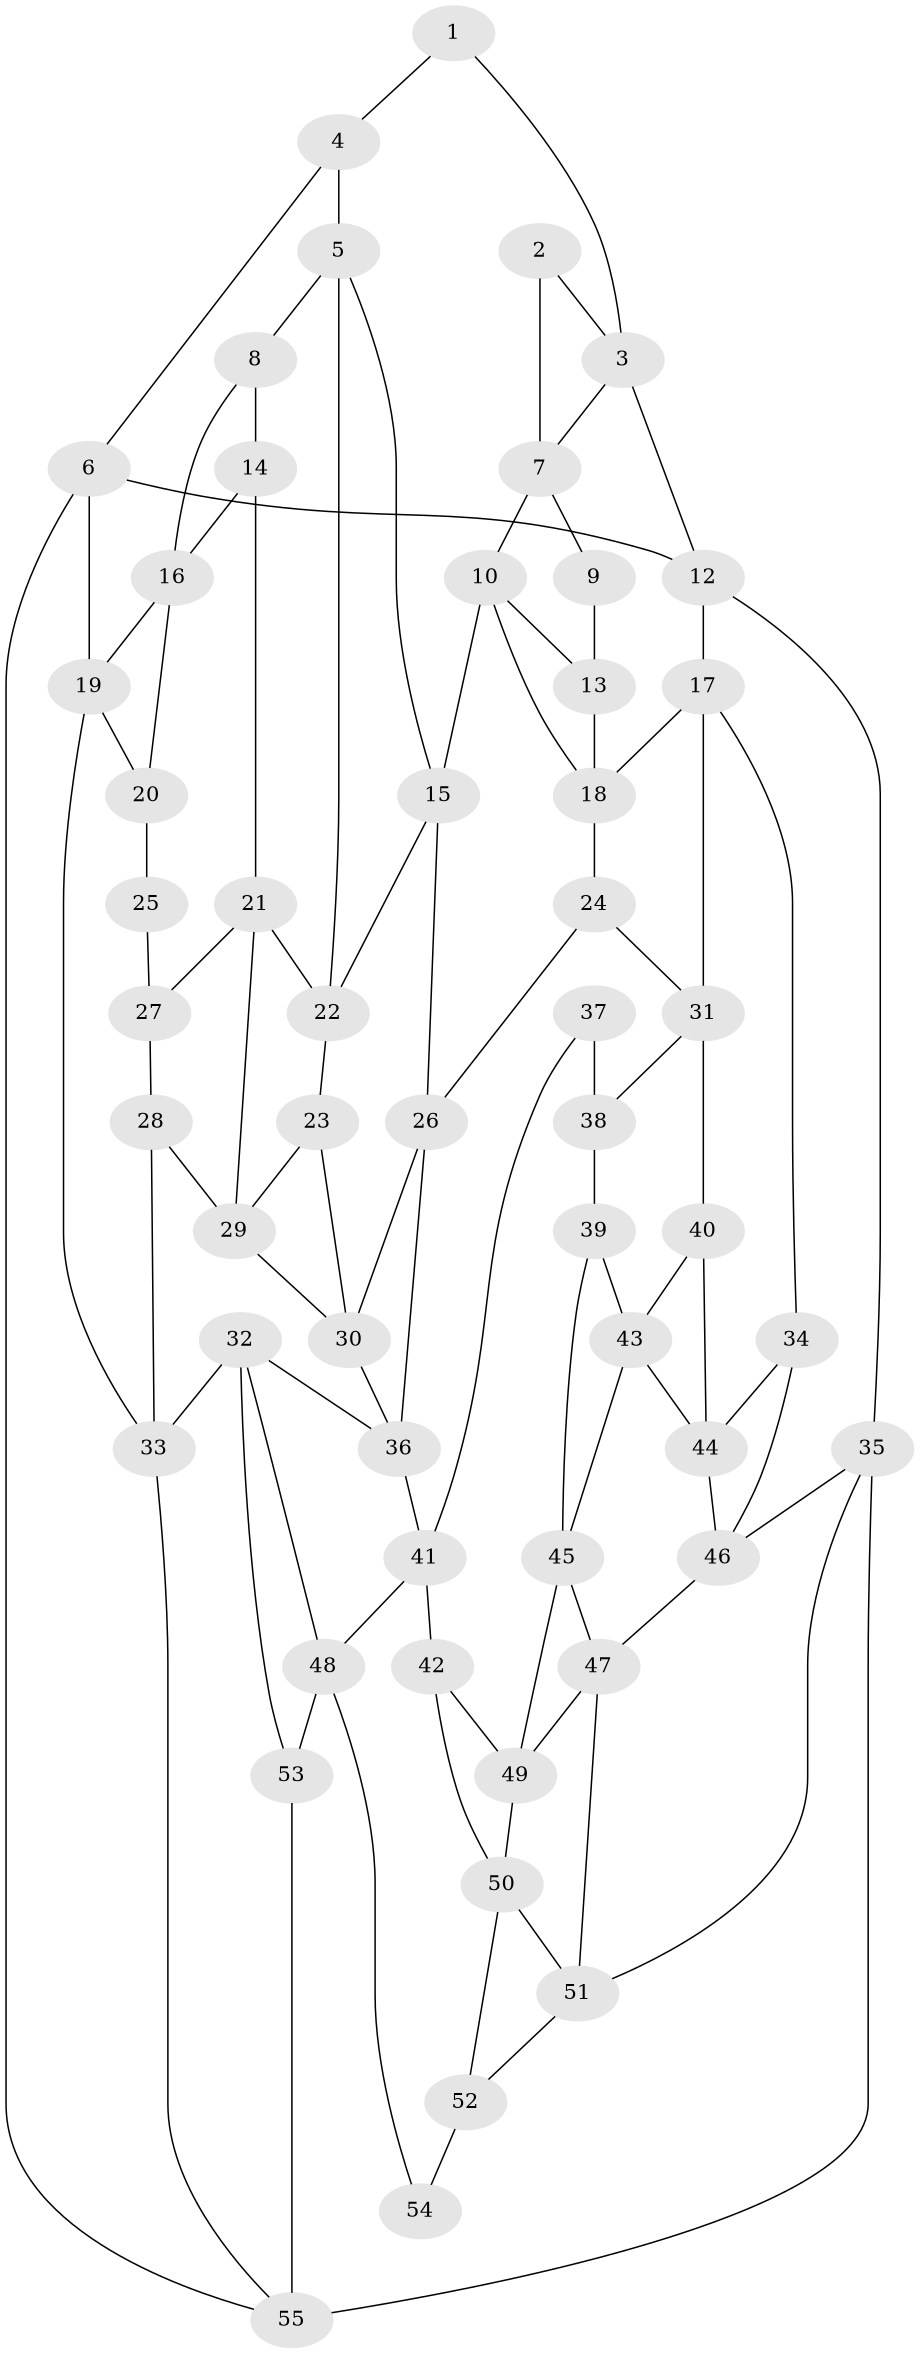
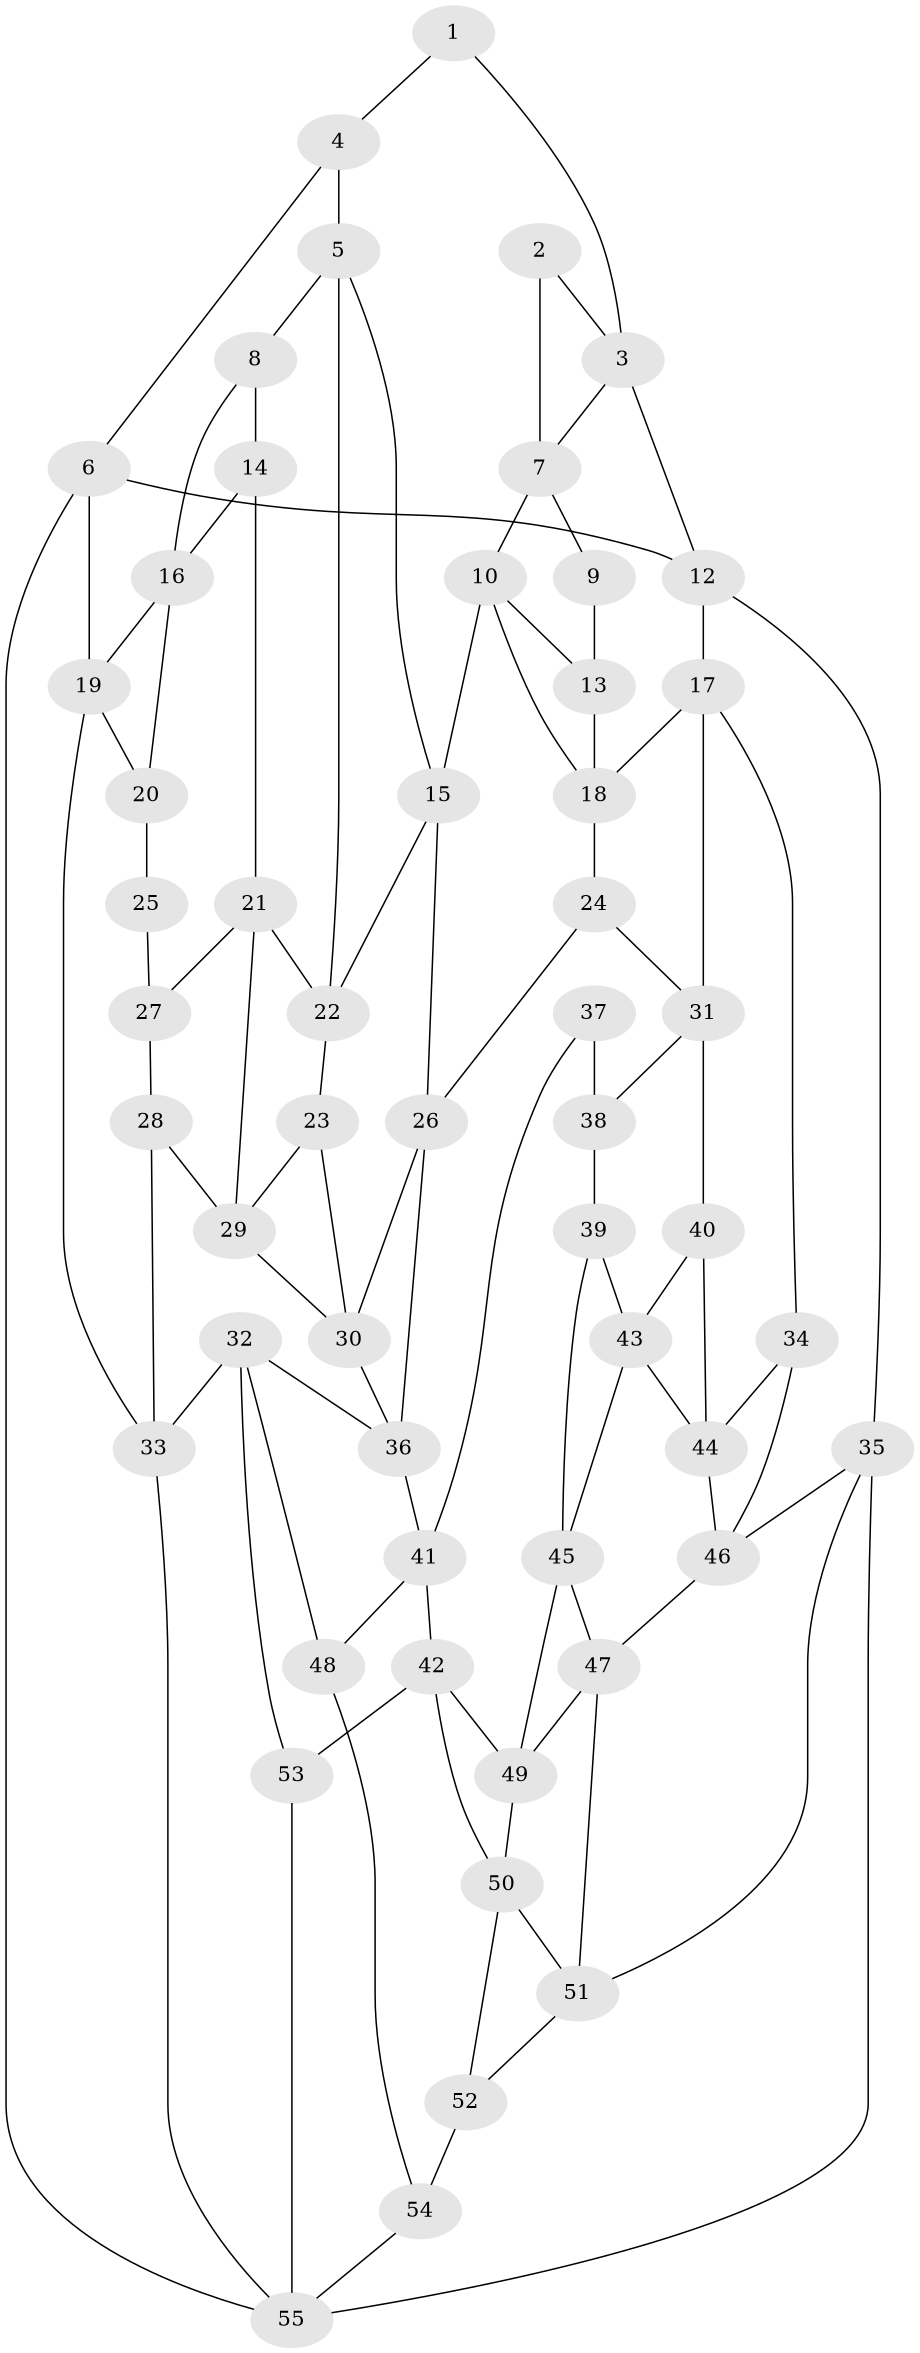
(308, 1721) -> (362, 1721)
none -> (356, 2266)
